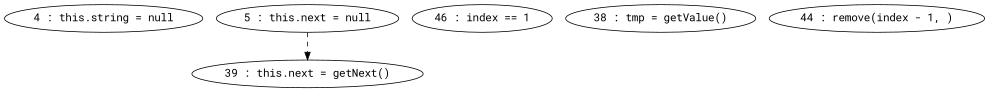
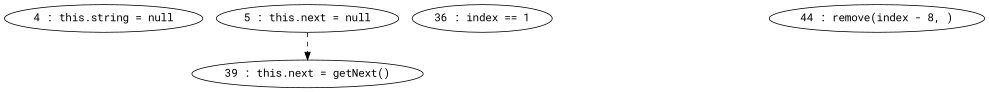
(482, 18) -> (482, 18)
(661, 18) -> none
(877, 18) -> (877, 18)
